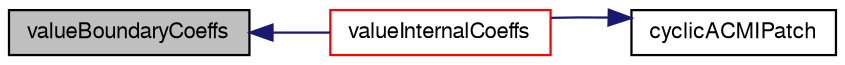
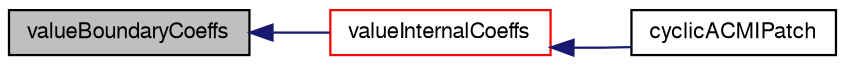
(580, 17) -> (603, 48)
